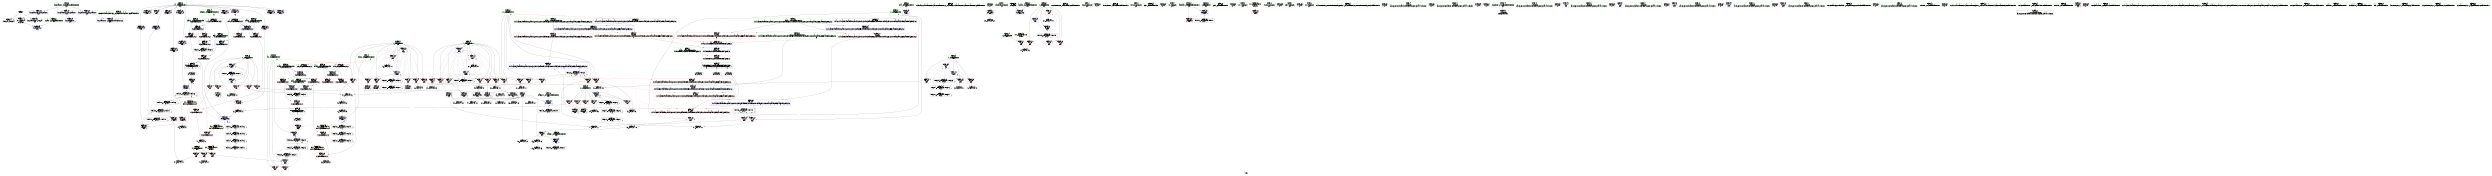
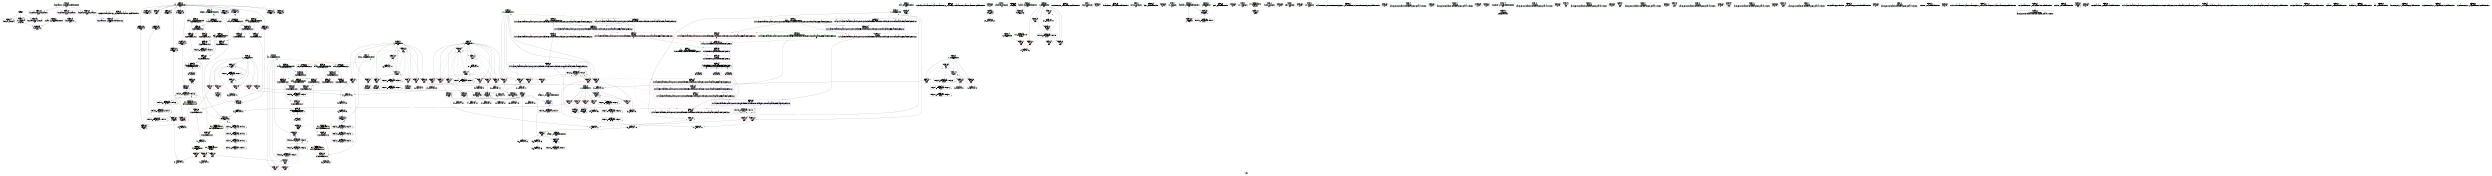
(752, 121) -> (752, 121)
